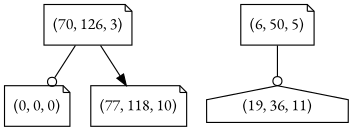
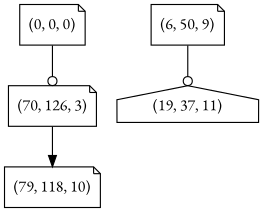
(277, 25) -> (188, 25)
(65, 62) -> (52, 61)
(139, 106) -> (52, 187)
(277, 106) -> (188, 106)
